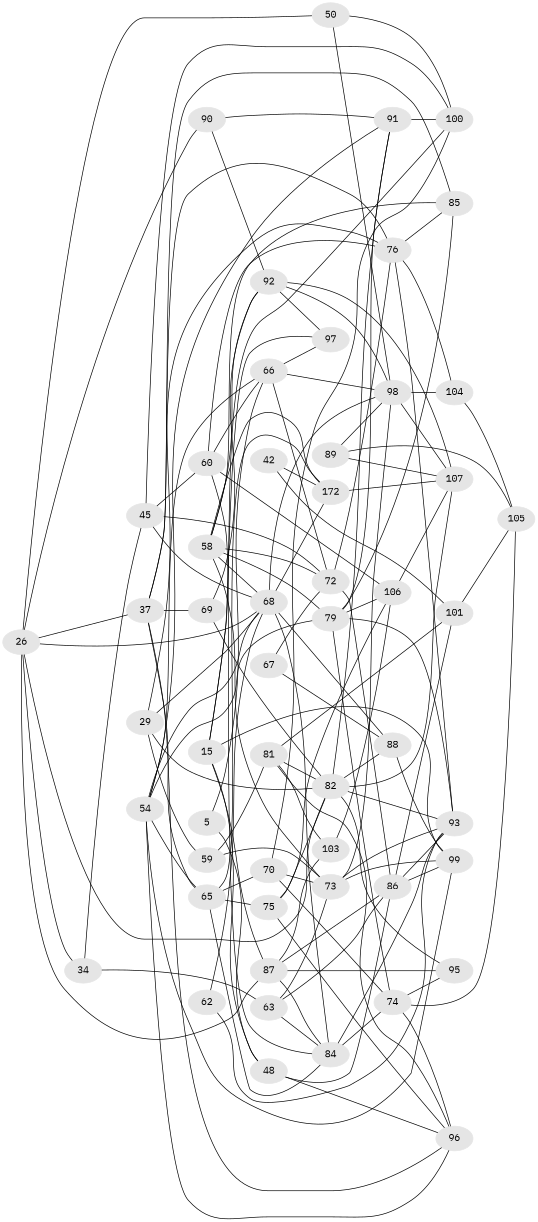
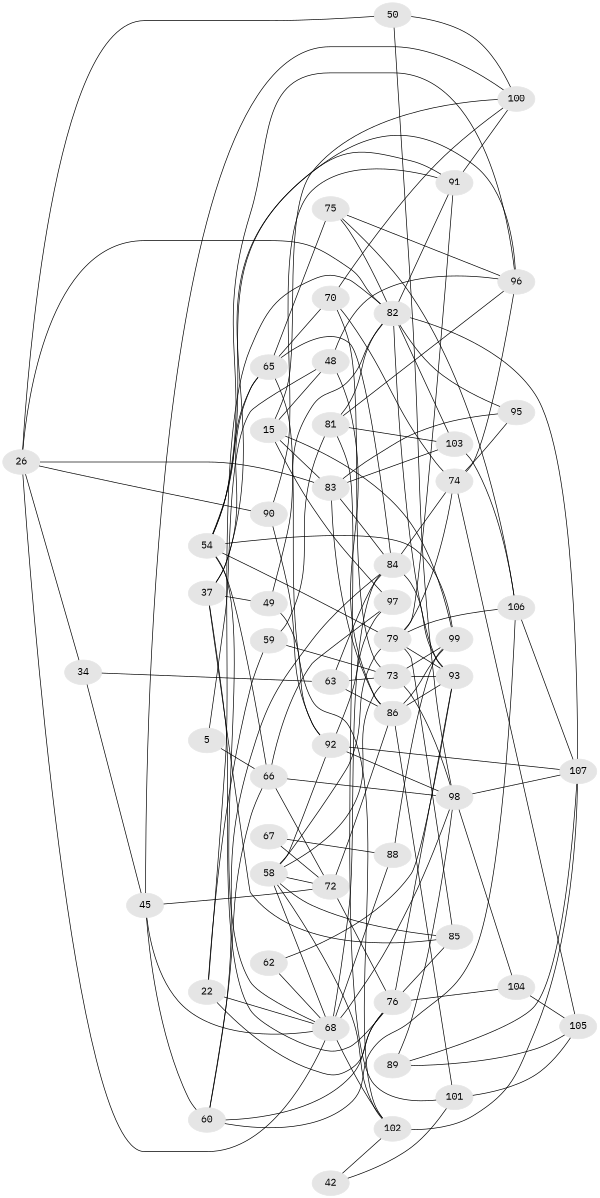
(331, 492) -> (393, 1129)
(207, 610) -> (269, 604)
(83, 626) -> none
(145, 723) -> (207, 992)
(362, 766) -> (424, 379)
(269, 971) -> (331, 488)
